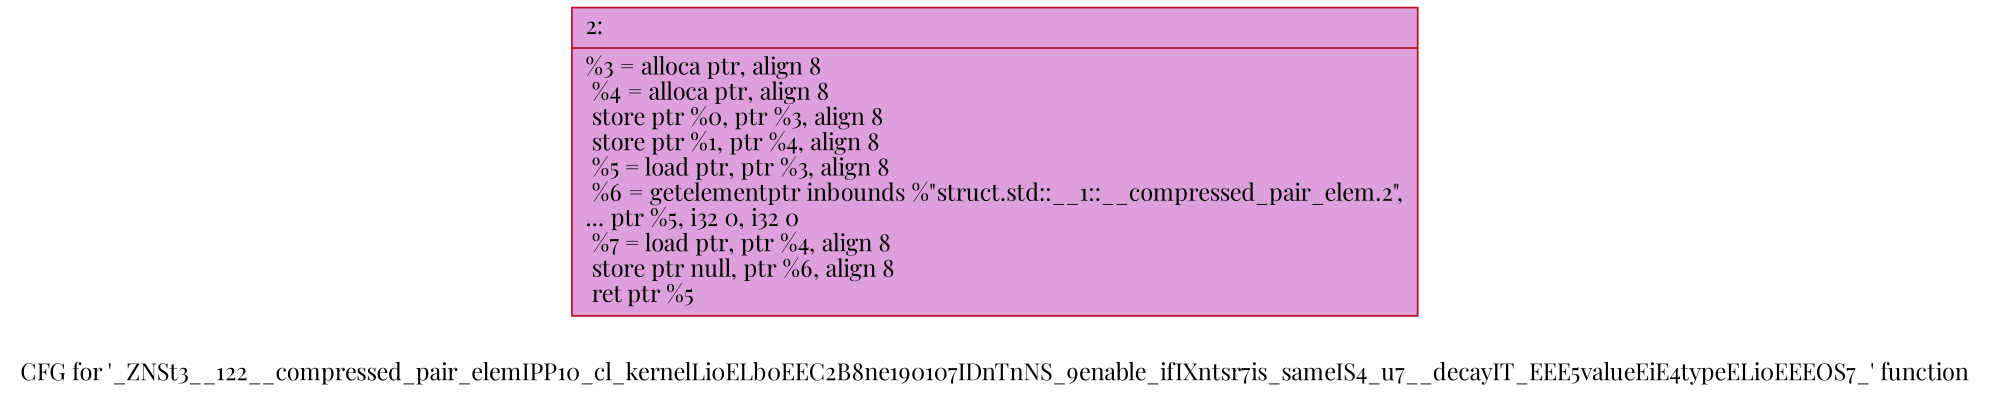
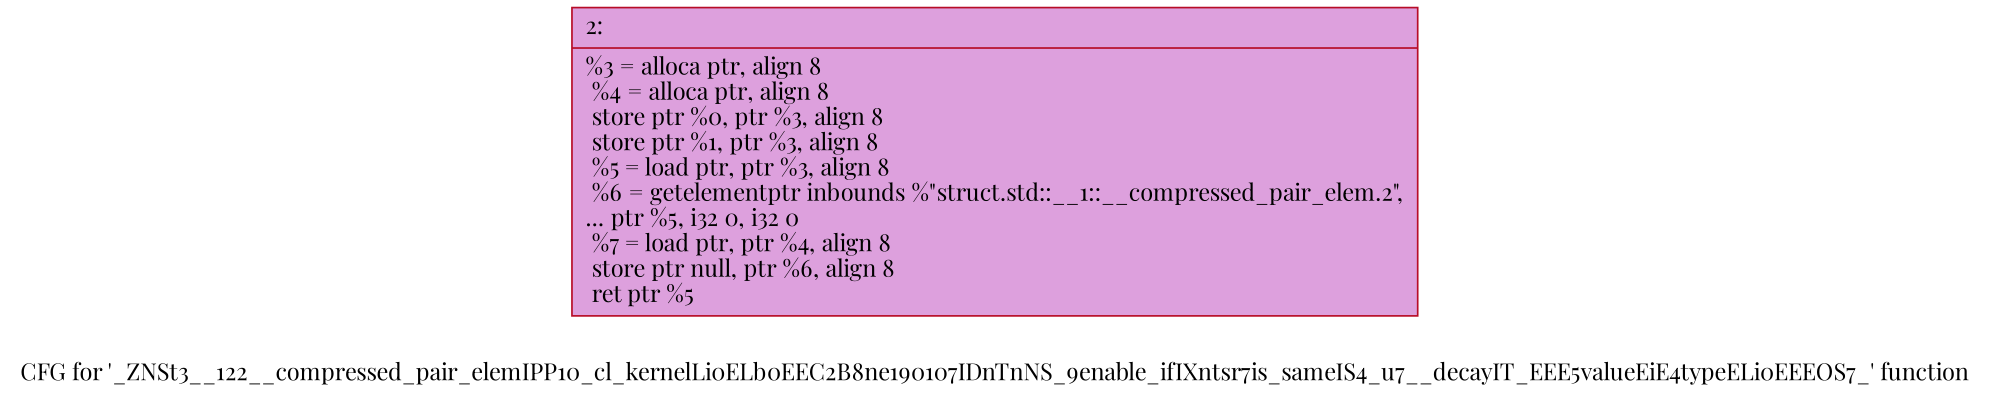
(733, 143) -> (733, 143)
